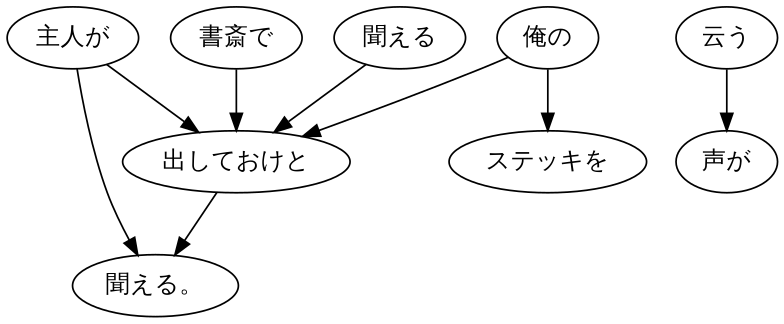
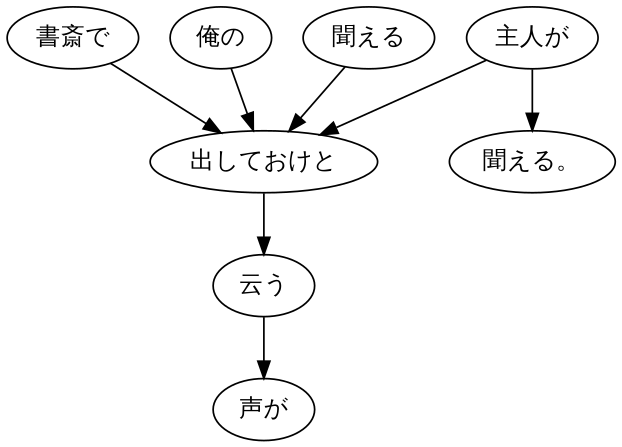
(548, 162) -> none
(201, 217) -> (264, 215)
